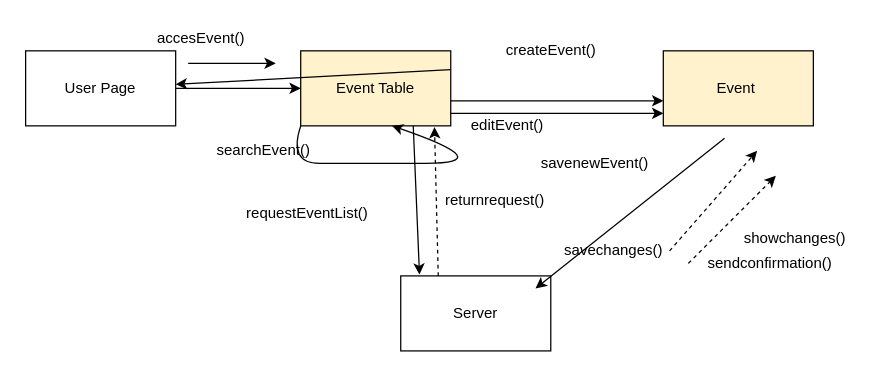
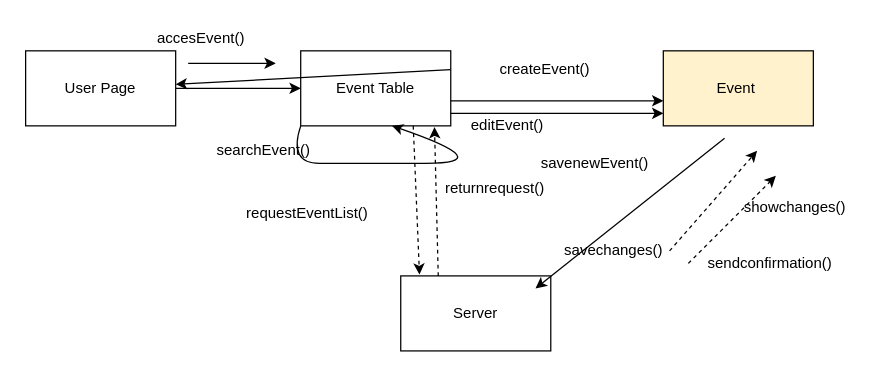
(551, 51) -> (544, 69)
(376, 88) -> (376, 88)
(416, 197) -> (416, 197)
(494, 201) -> (494, 188)
(794, 238) -> (794, 207)
